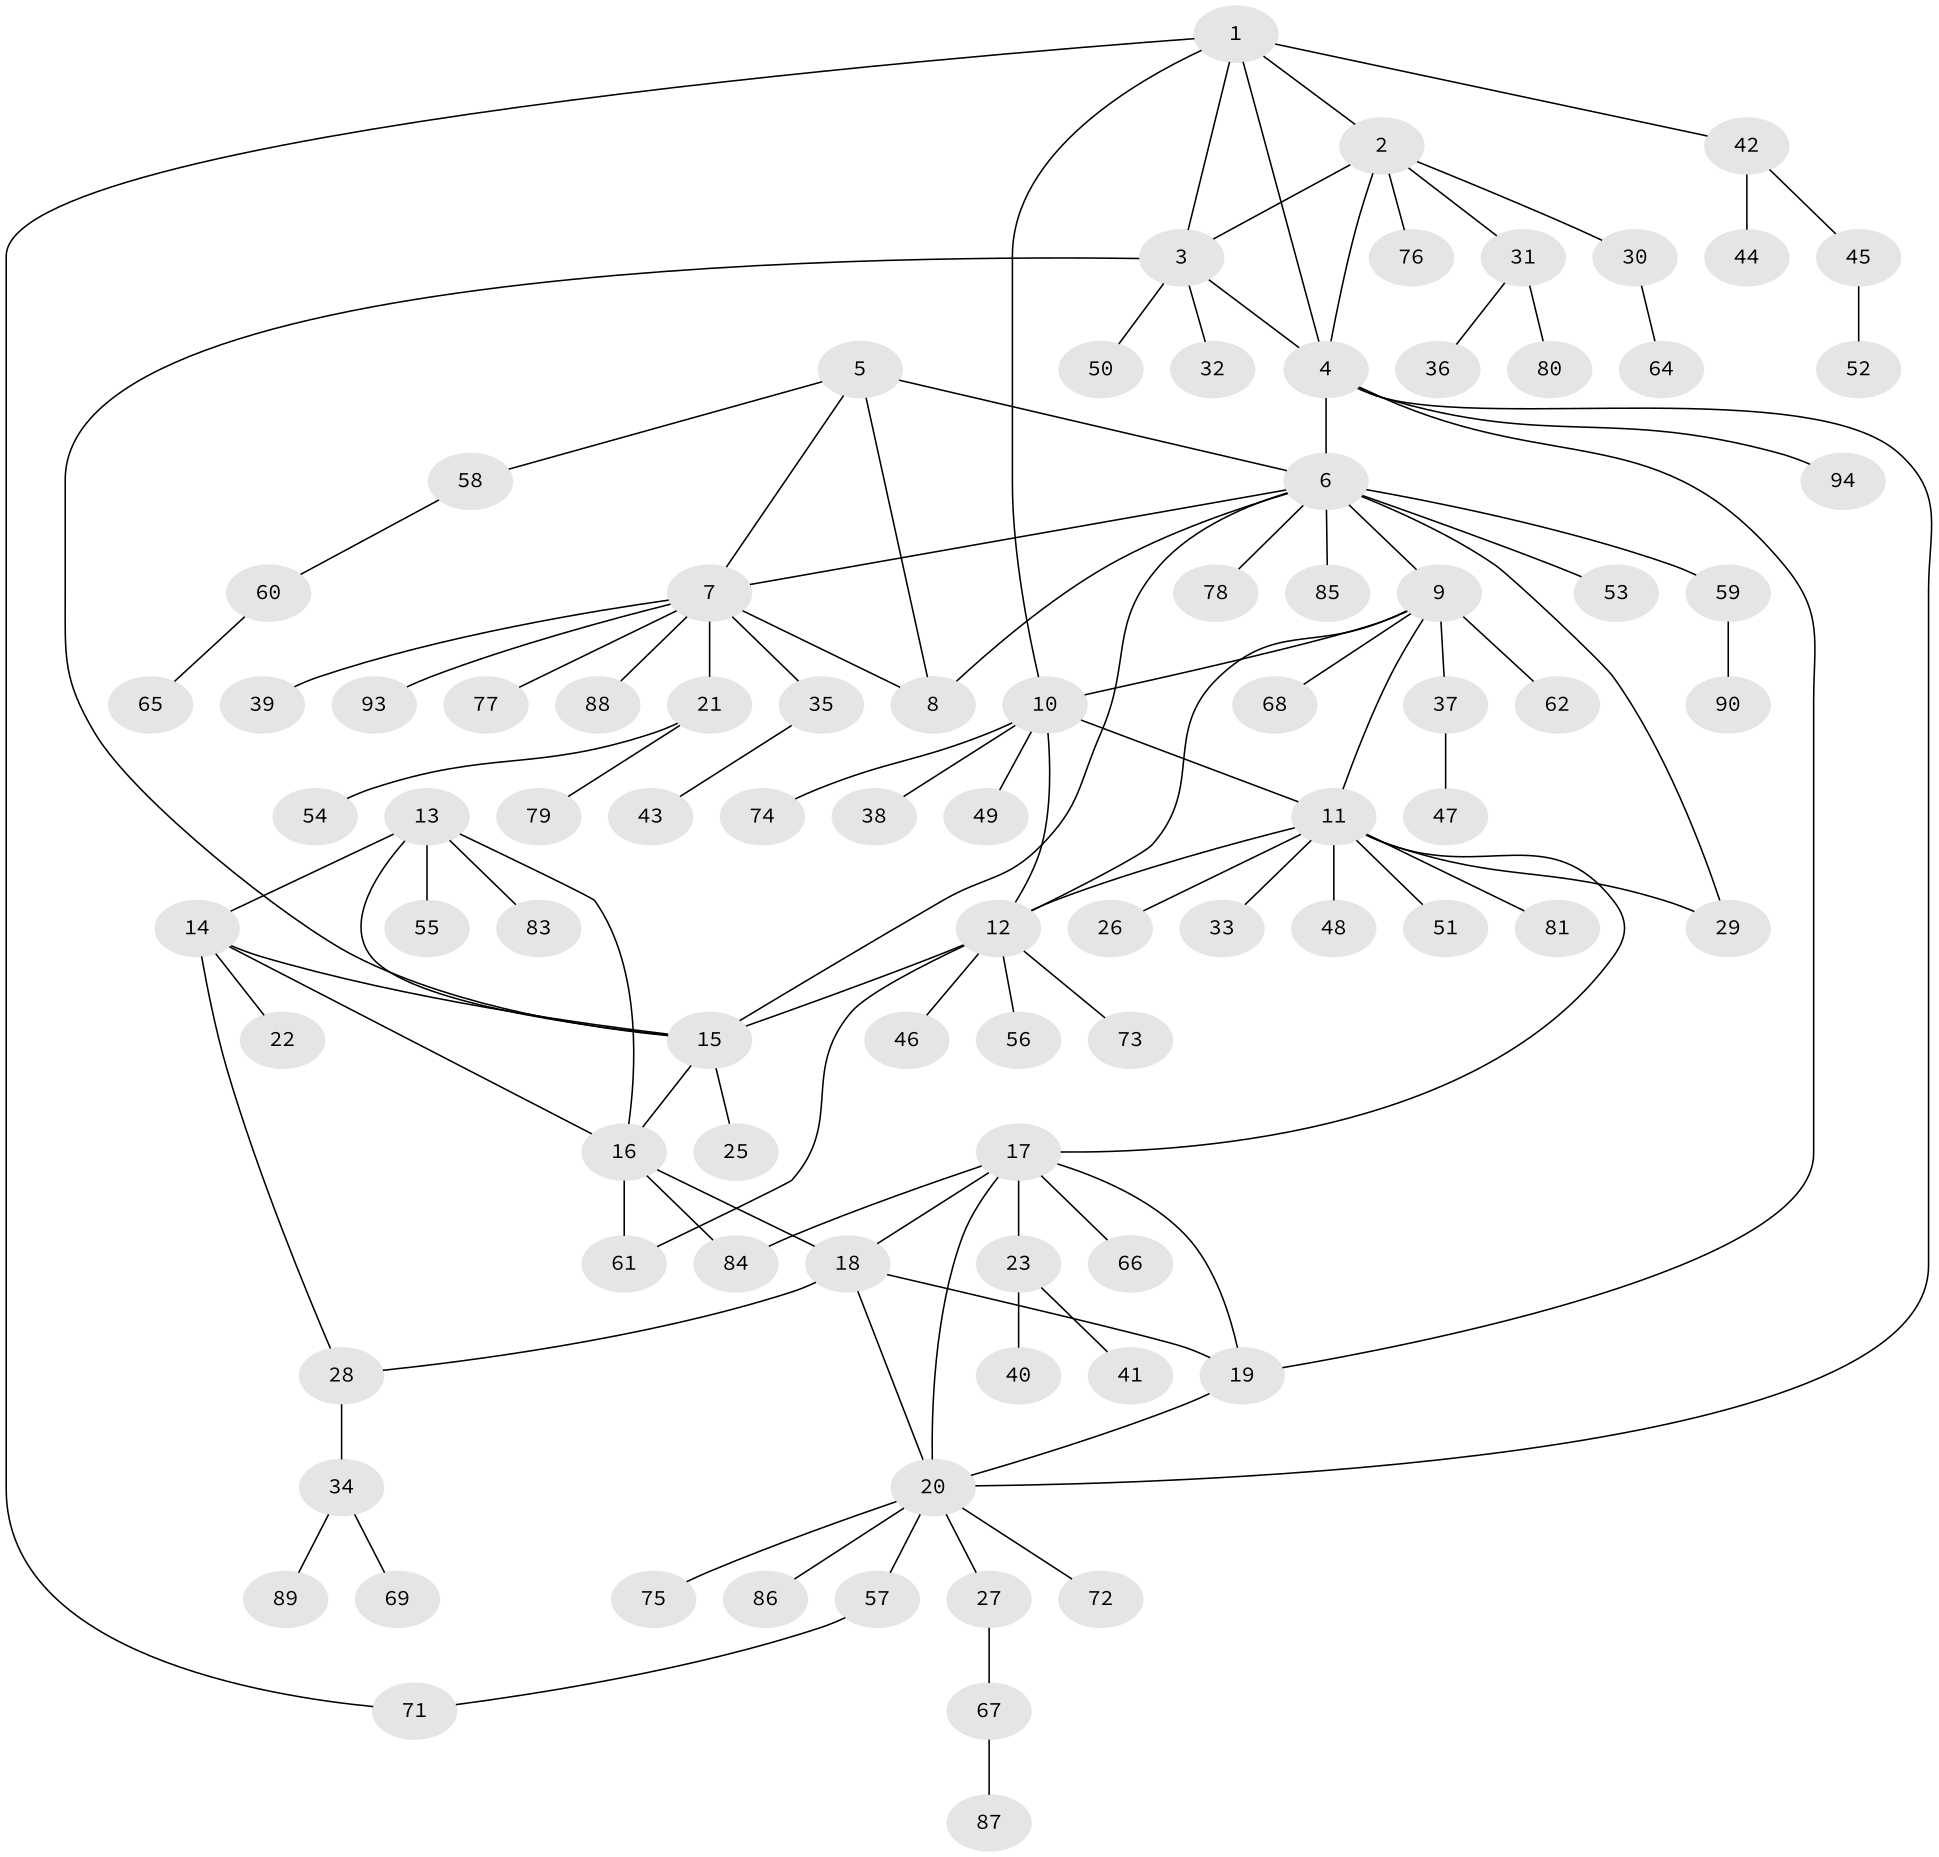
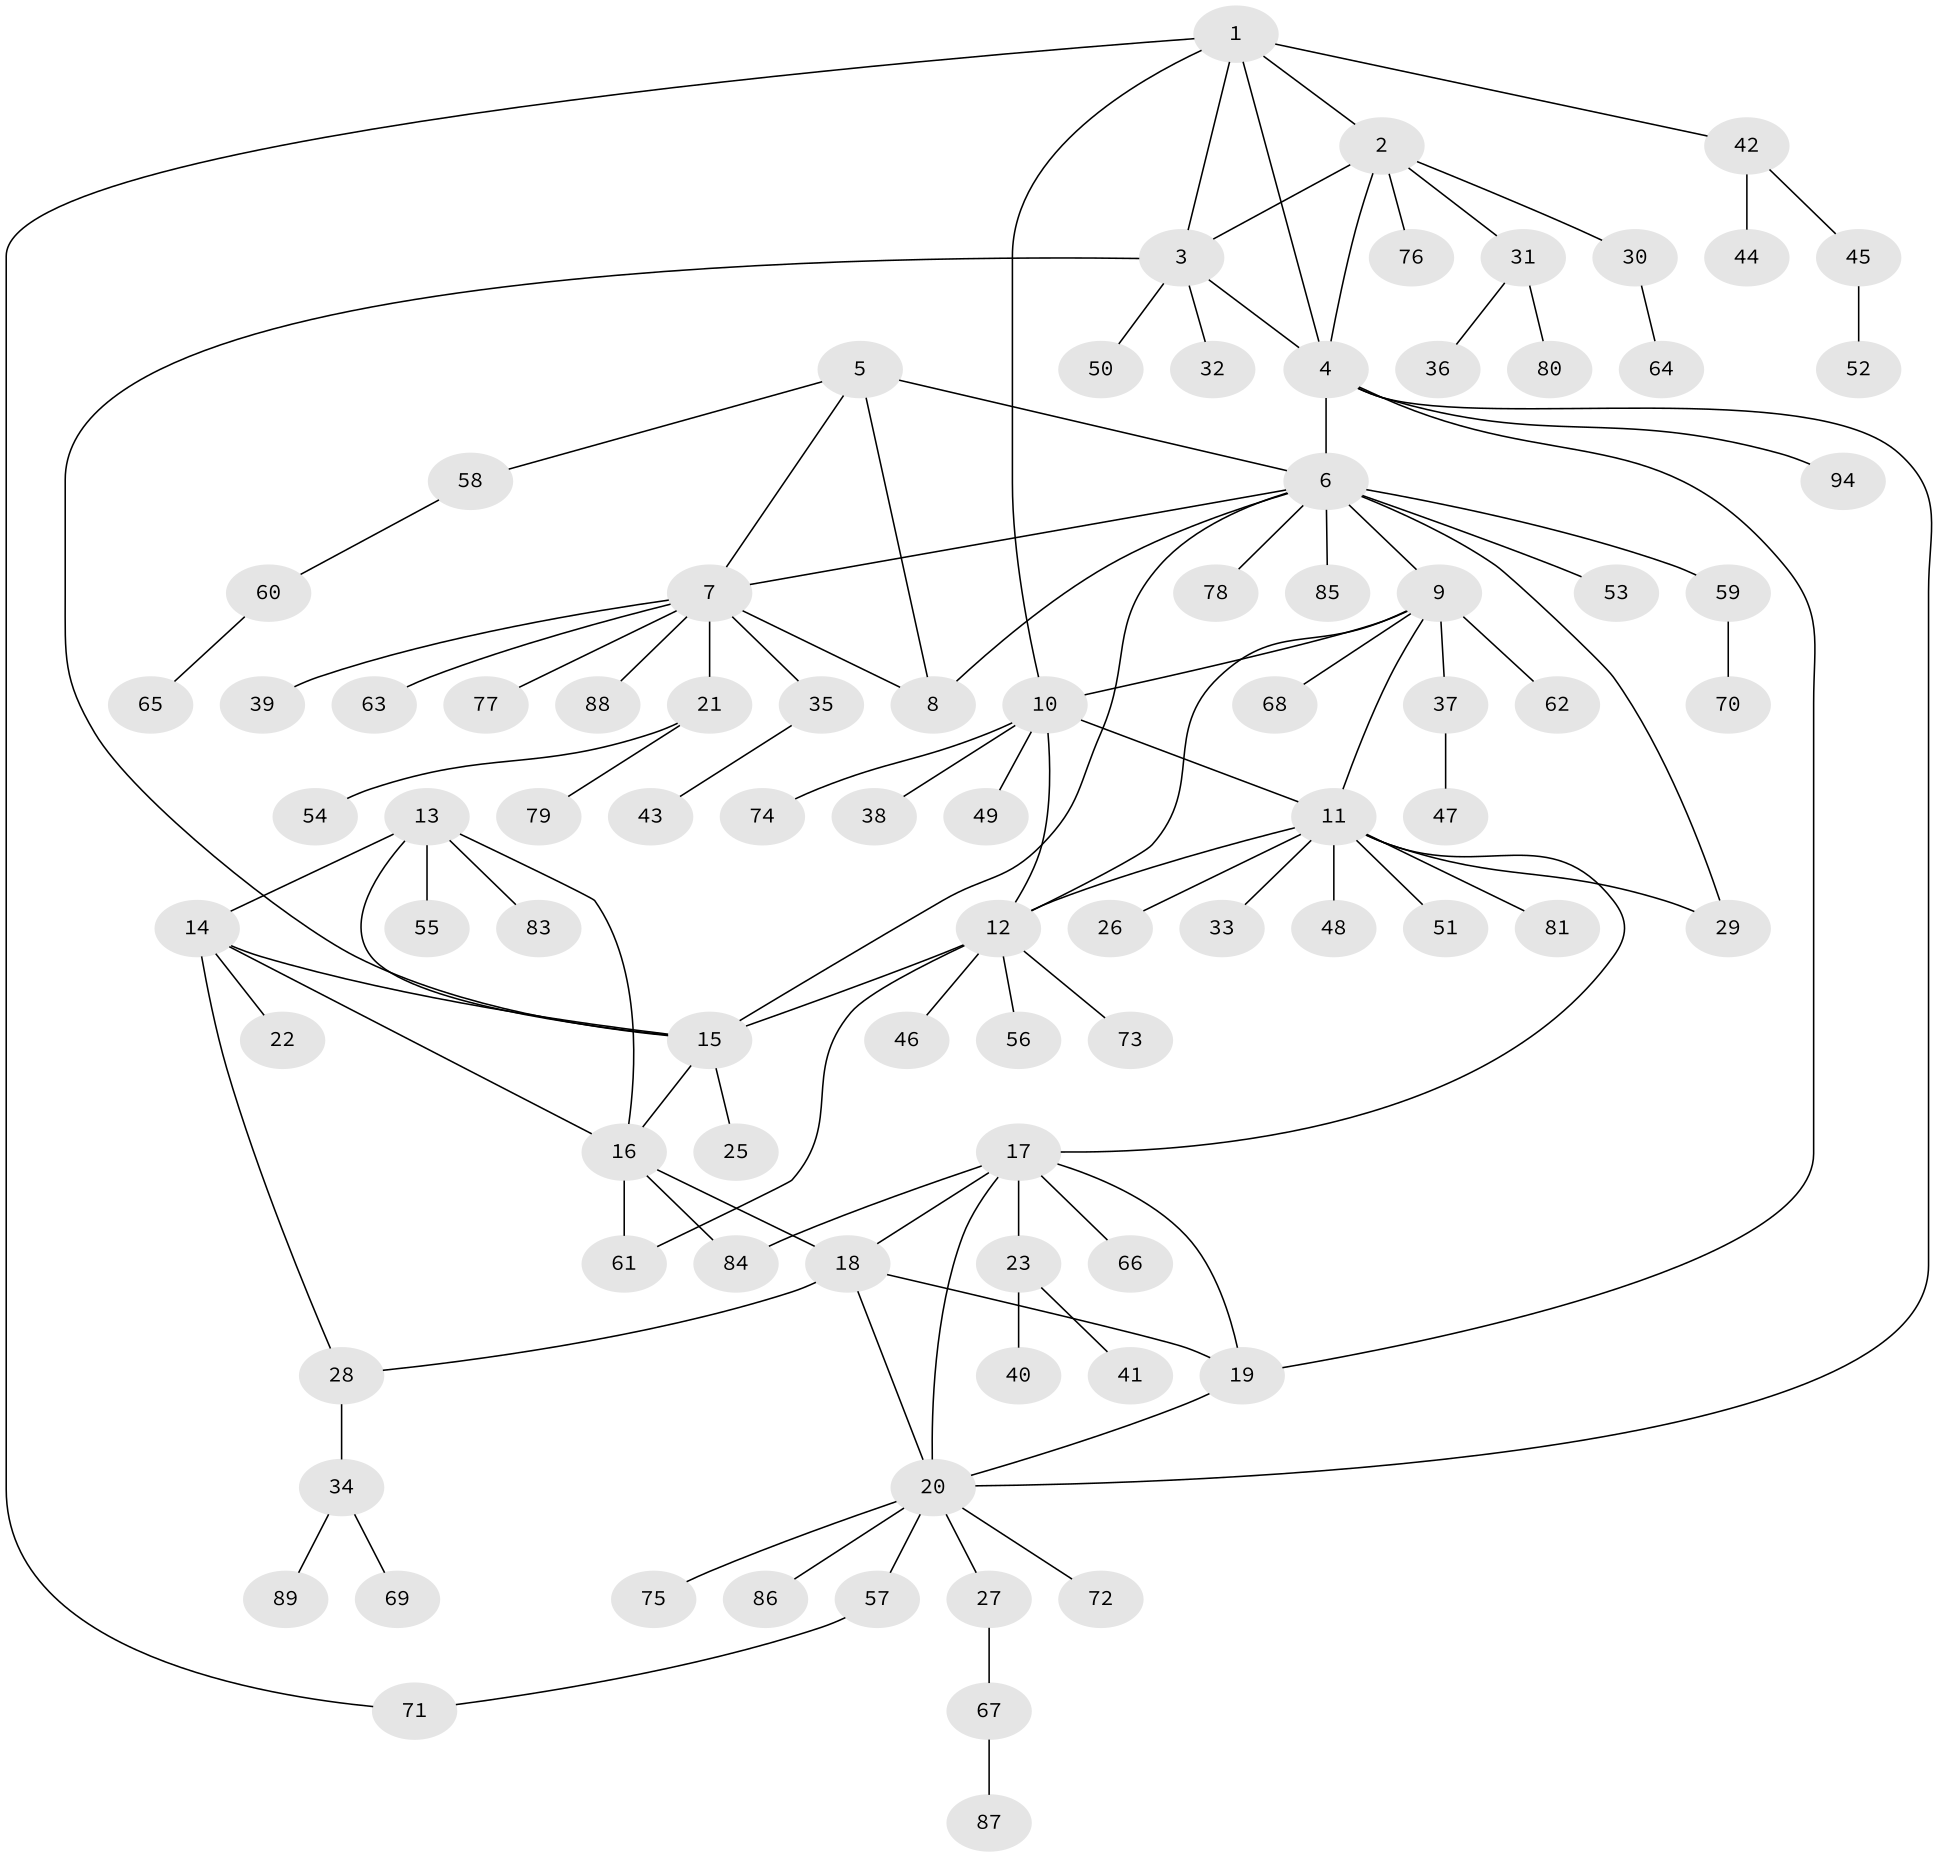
(374, 705) -> (374, 705)
(1728, 705) -> (1728, 705)
